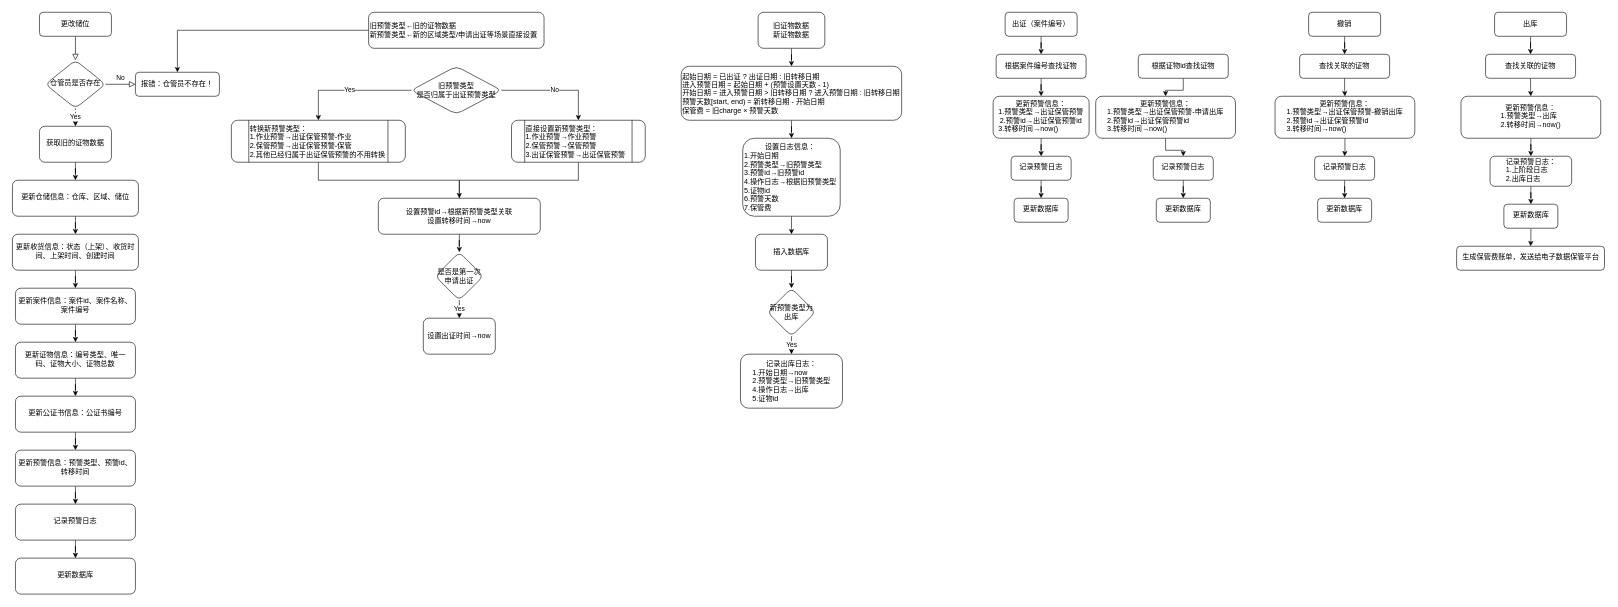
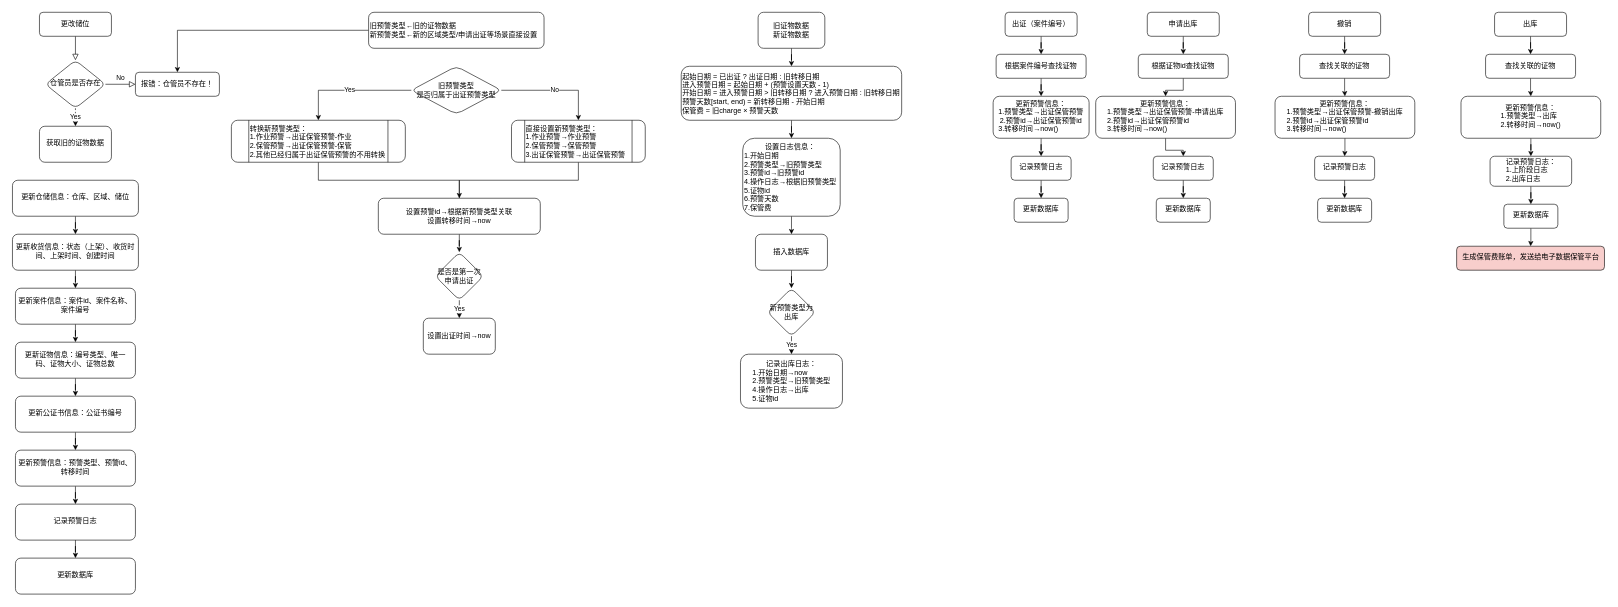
none -> (1184, 24)
none -> (1184, 47)
(75, 173) -> none
(1531, 258) -> (1531, 258)
